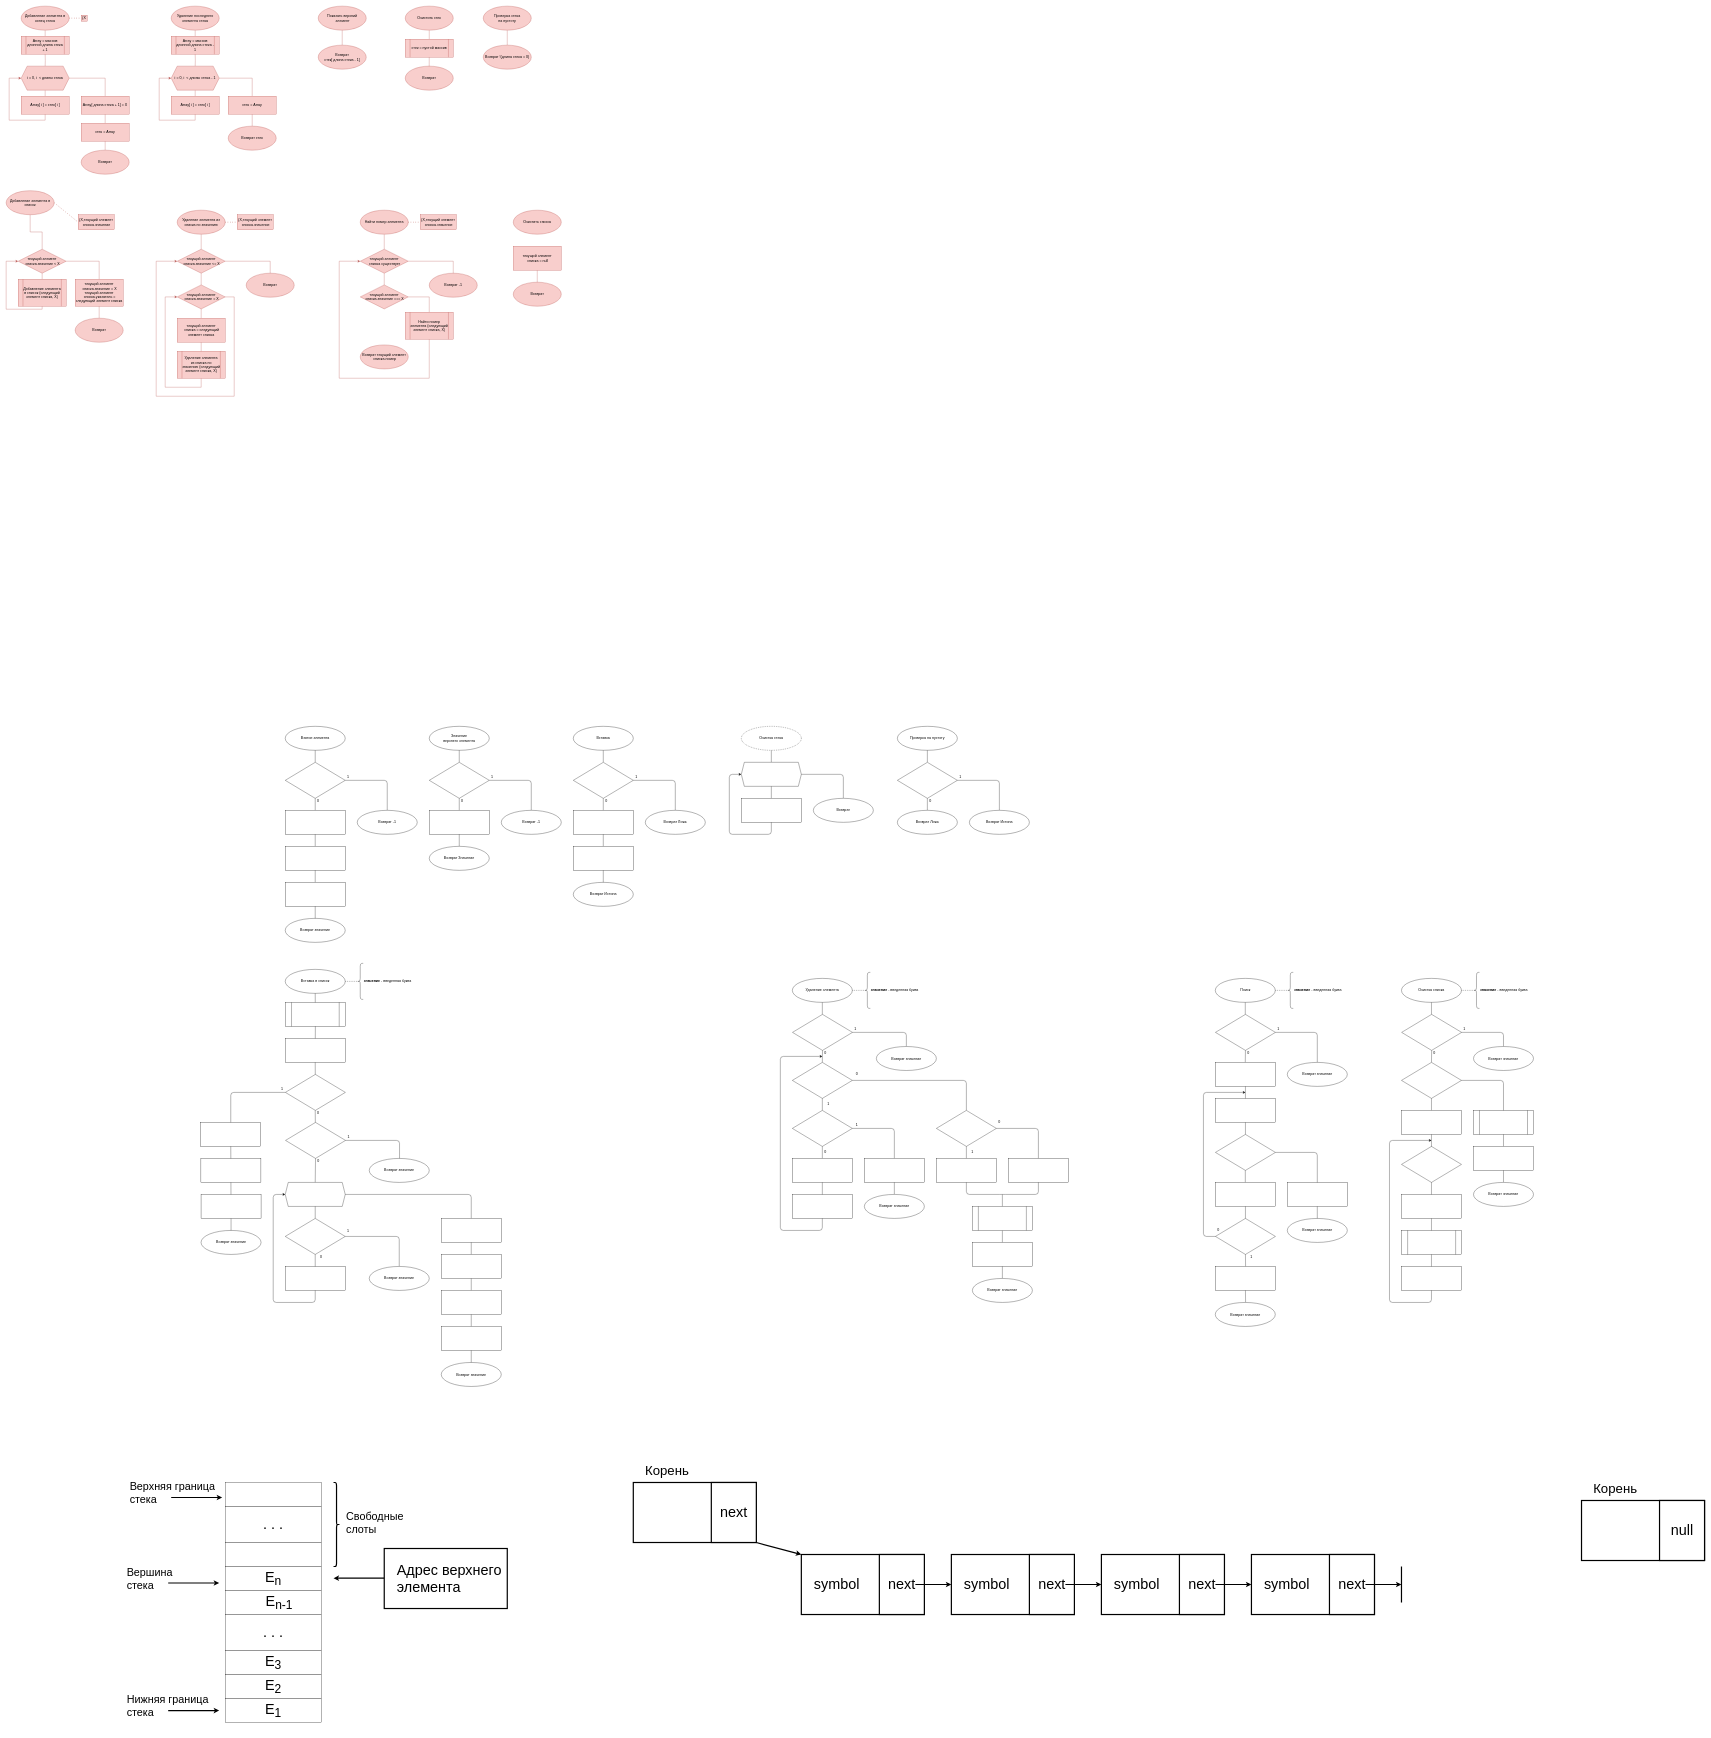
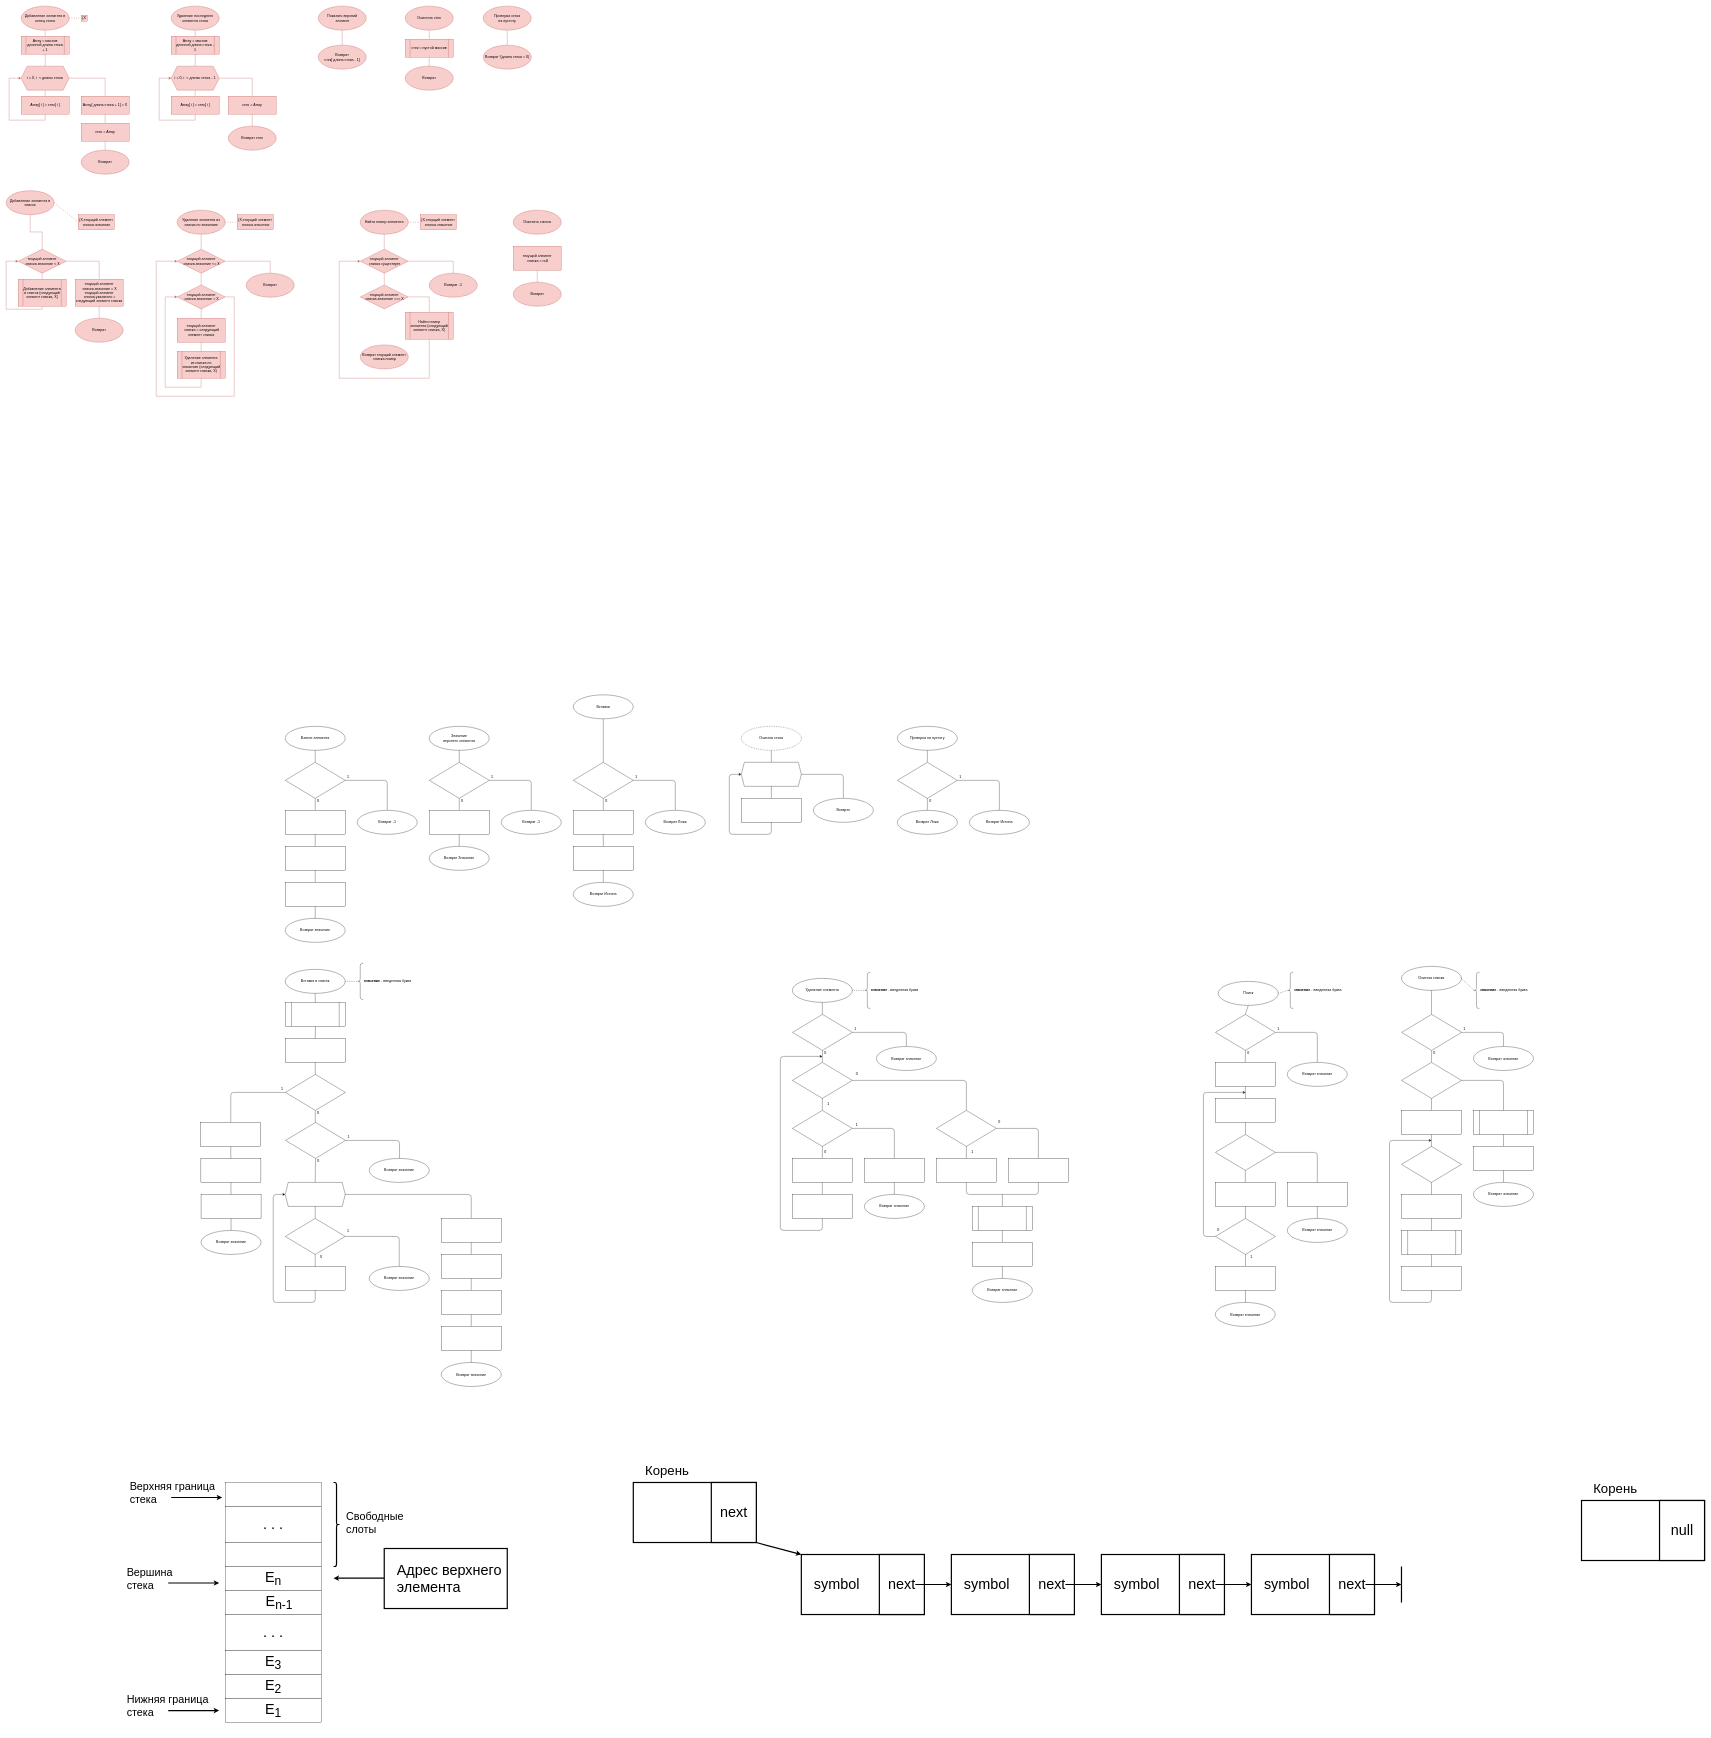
(603, 738) -> (603, 707)
(1245, 990) -> (1248, 993)
(1431, 990) -> (1431, 978)
